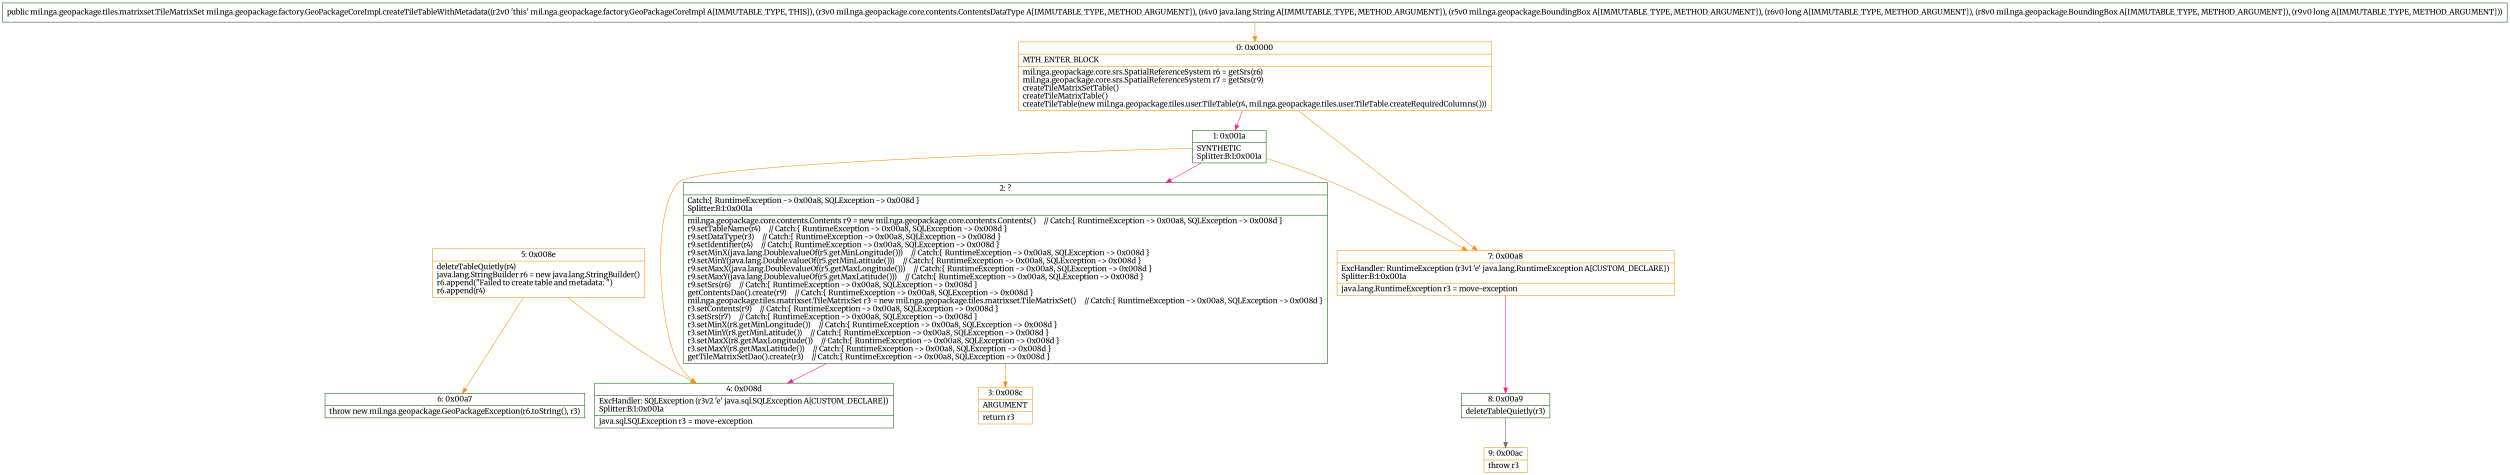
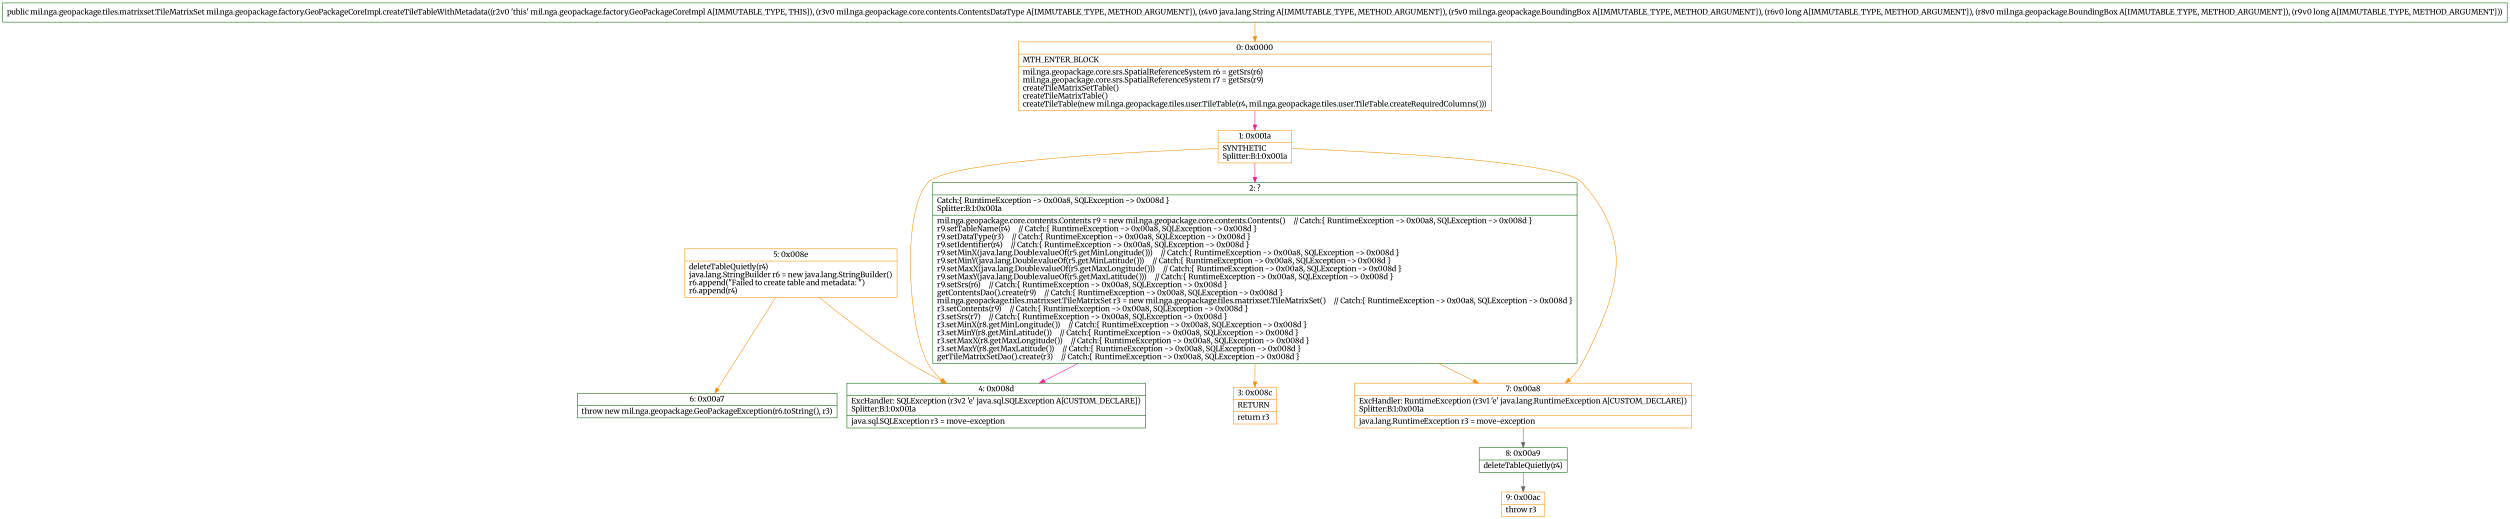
(1229, 147) -> (1255, 147)
(1386, 179) -> (1456, 372)
(1506, 342) -> (1523, 435)
(1005, 405) -> (1254, 405)
(1506, 411) -> (1523, 466)
